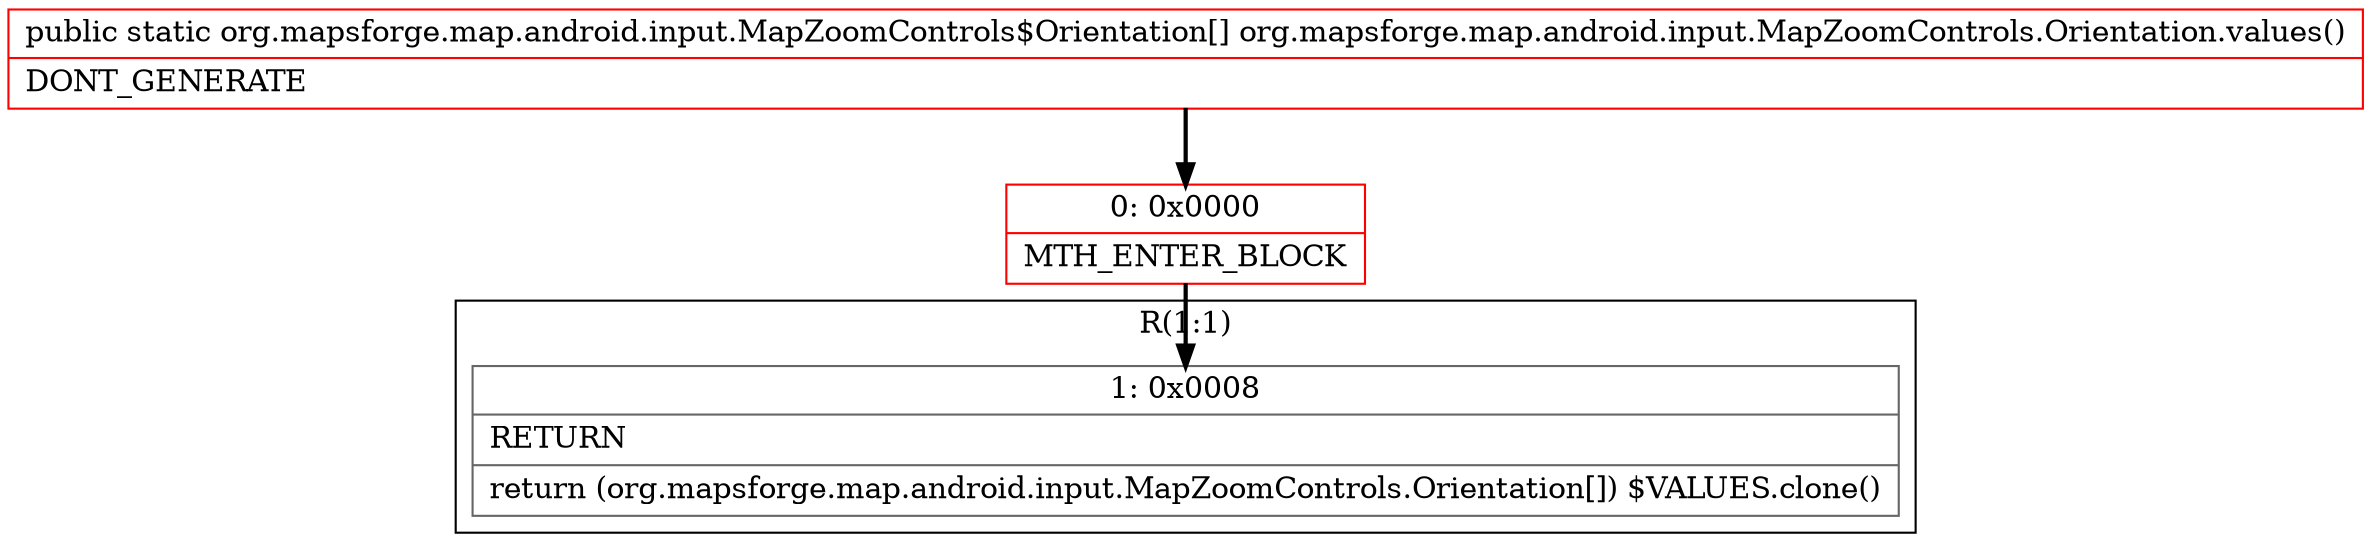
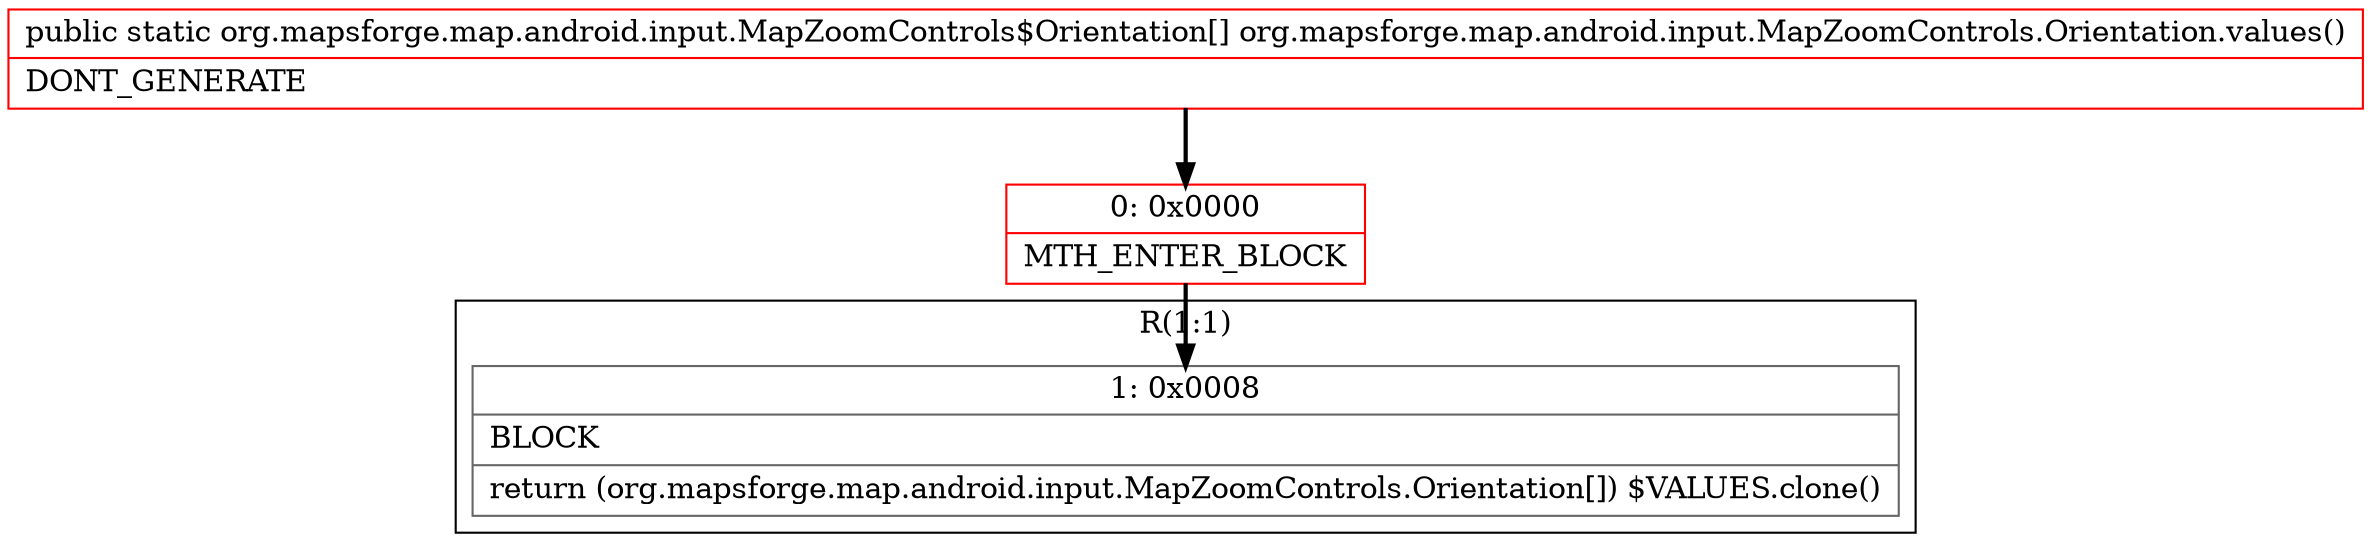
(558, 439) -> (544, 439)
